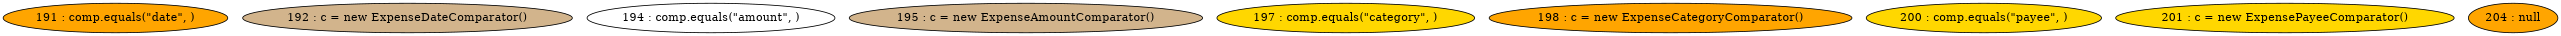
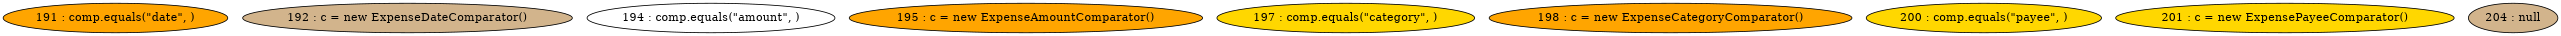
(1026, 18) -> (1026, 18)
(2513, 18) -> (2513, 18)
